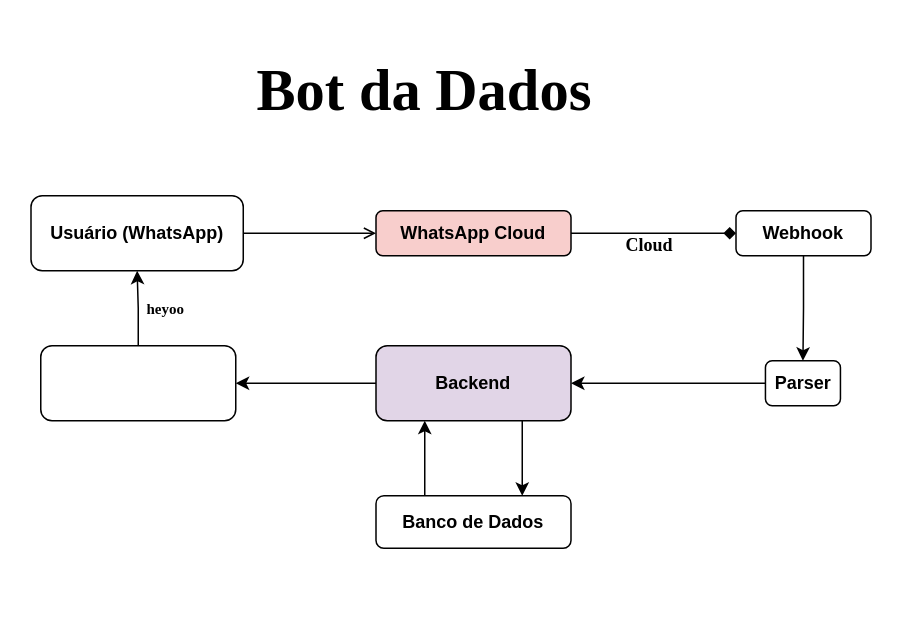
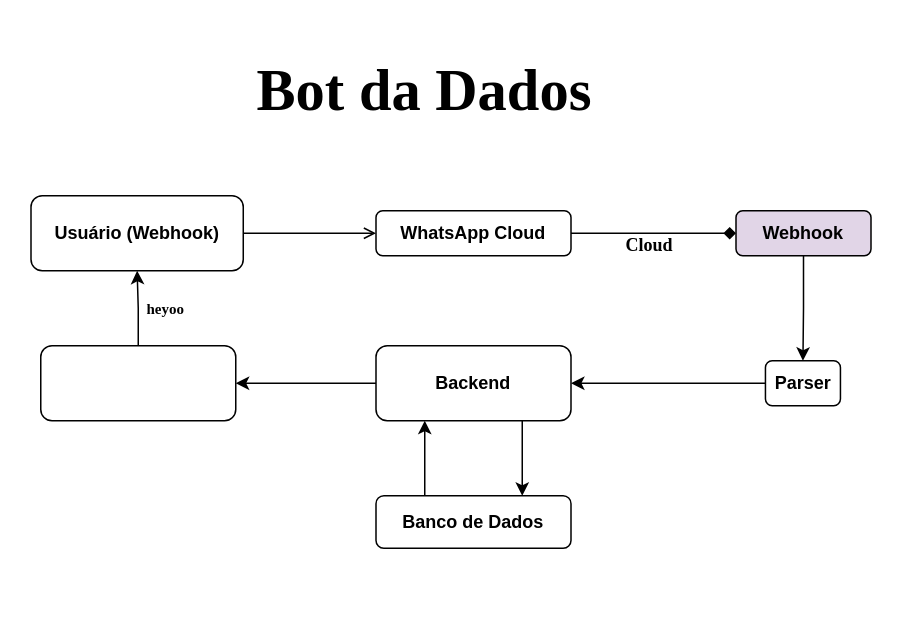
(137, 233) -> (137, 233)
(473, 233) -> (473, 233)
(803, 233) -> (803, 233)
(473, 383) -> (473, 383)
